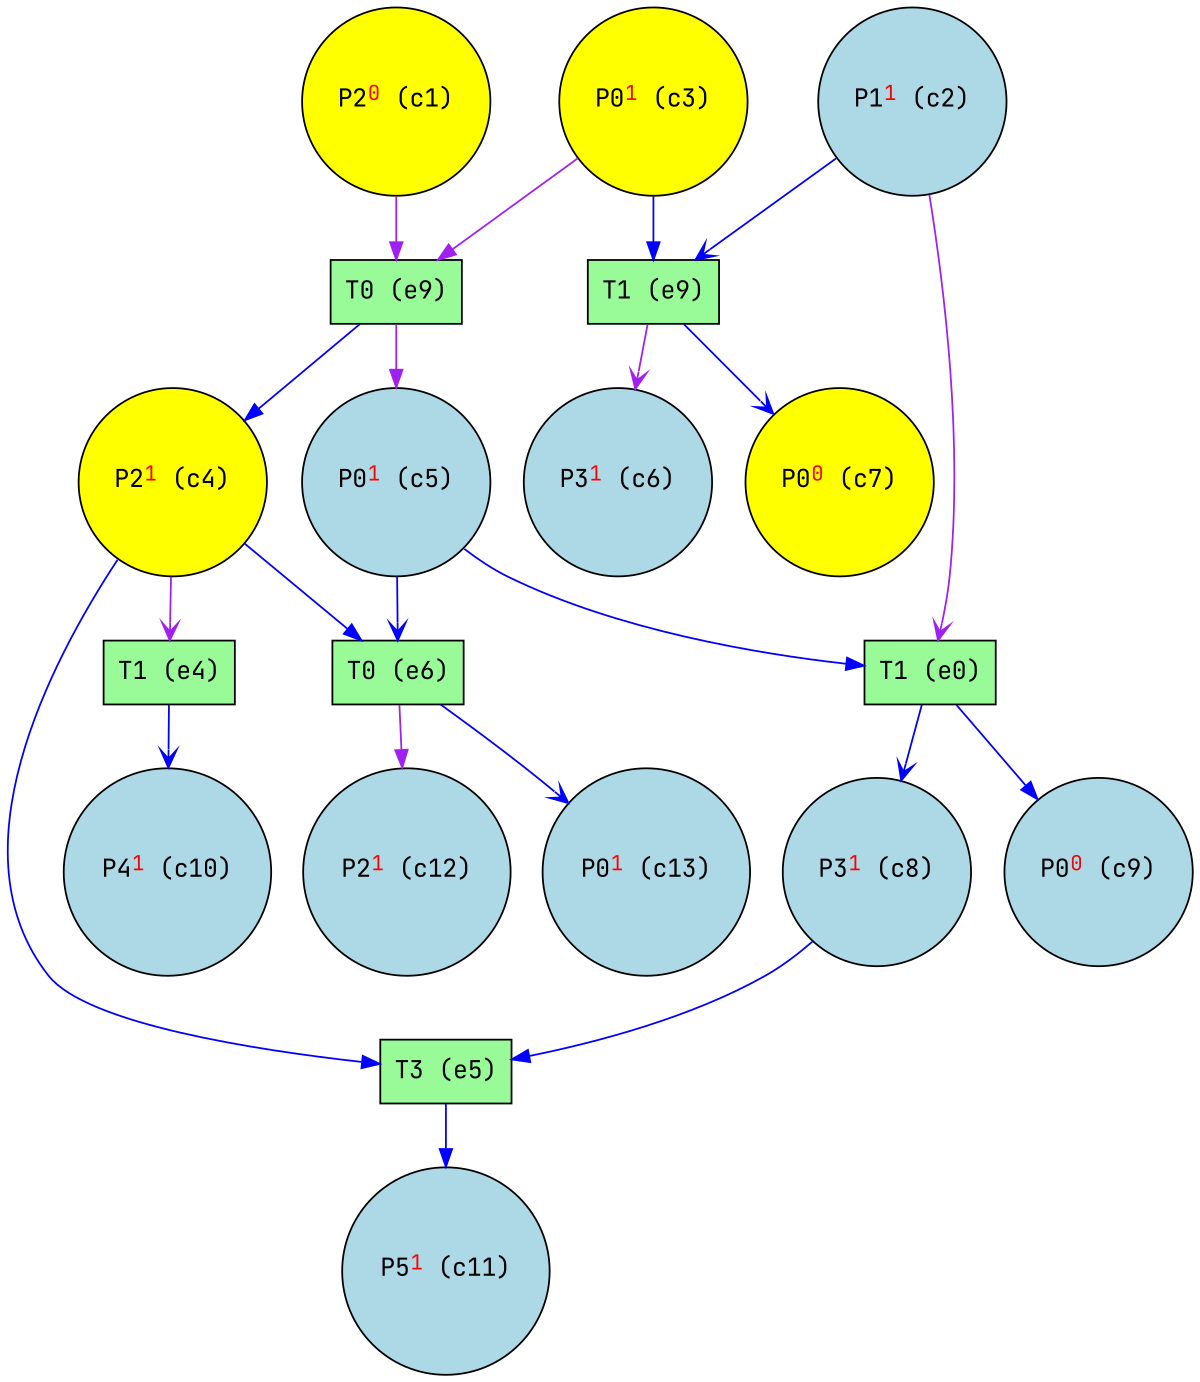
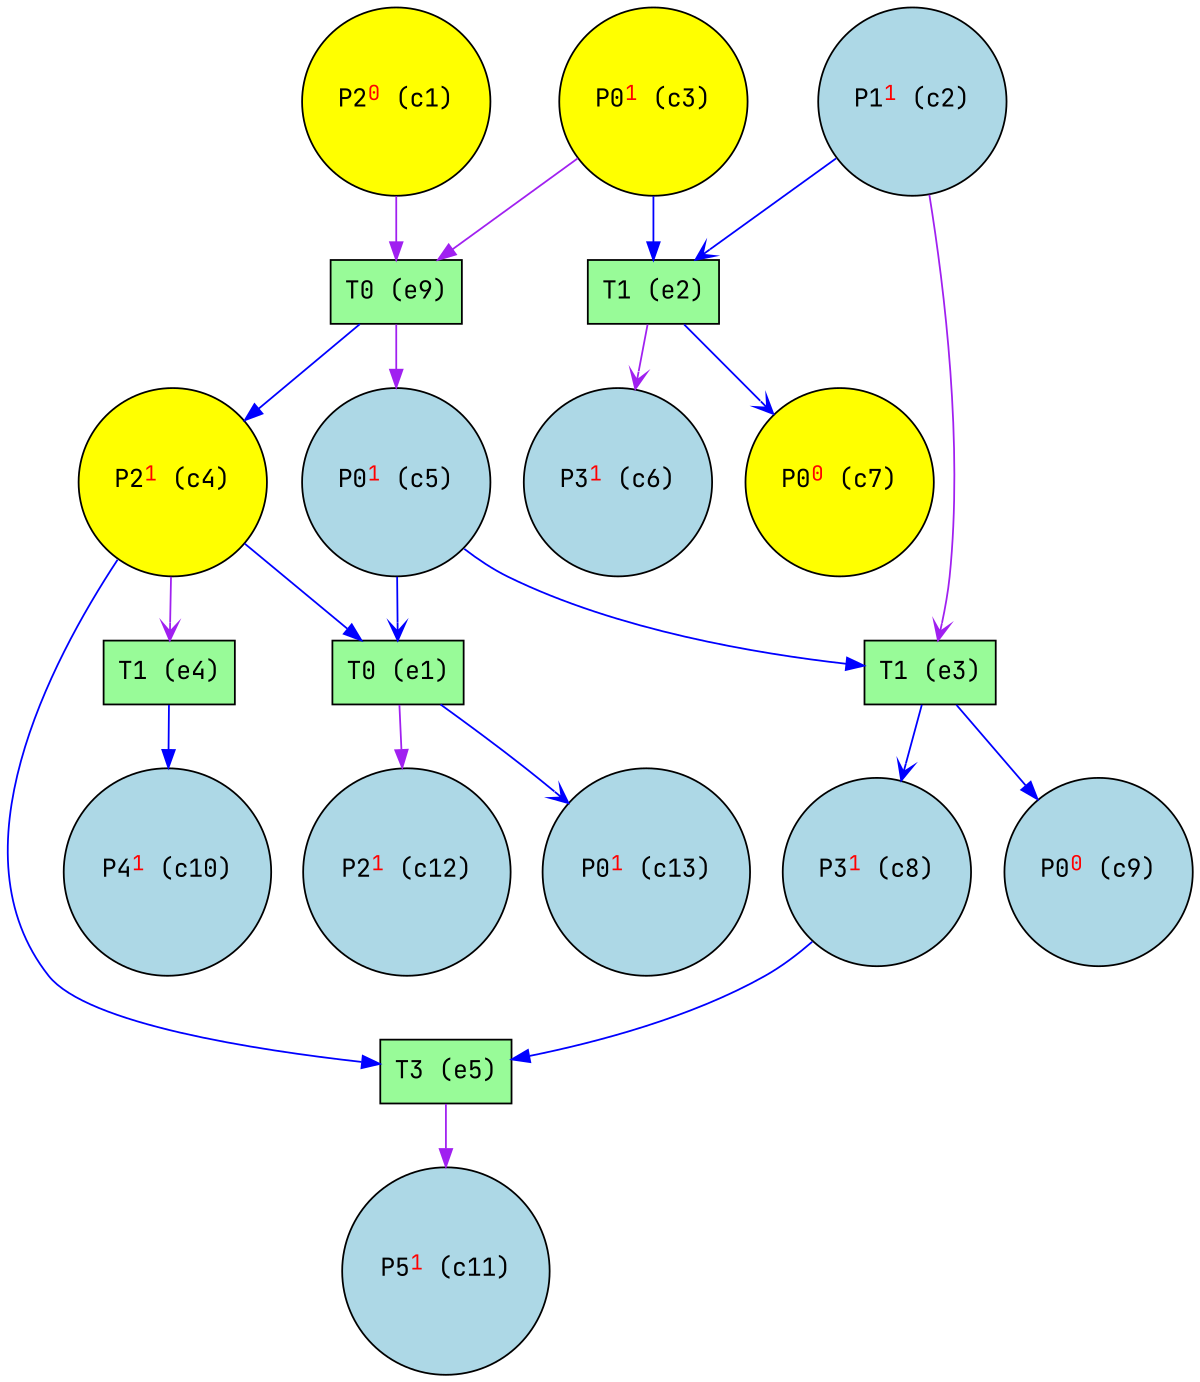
(653, 292) -> (653, 292)
(398, 673) -> (398, 673)
(930, 673) -> (930, 673)
(169, 727) -> (169, 727)
(446, 1126) -> (446, 1126)
